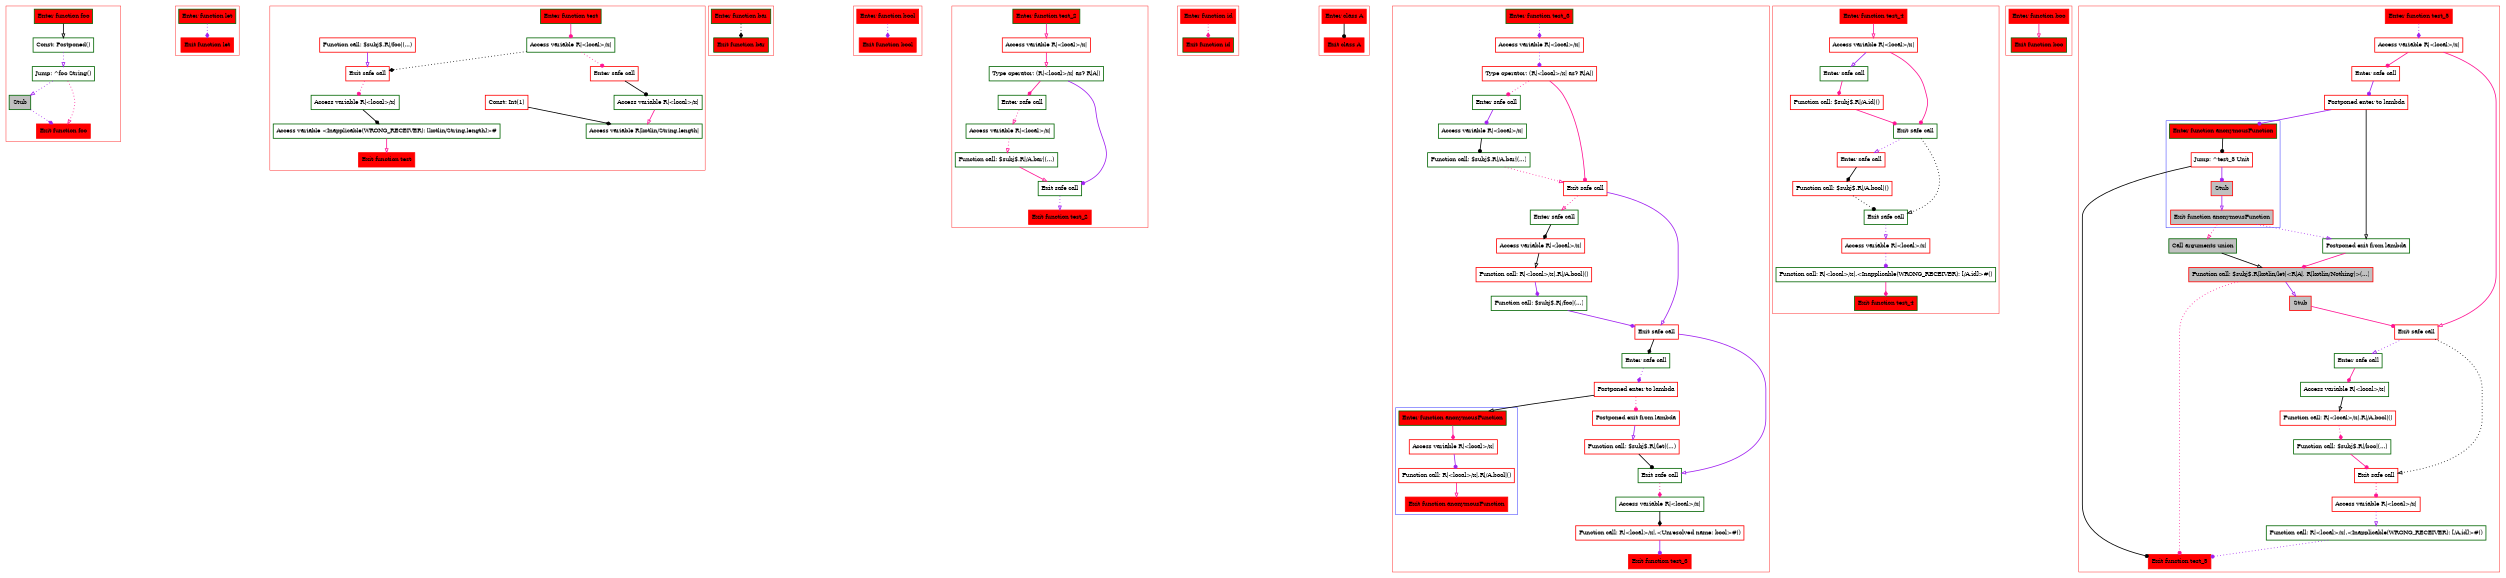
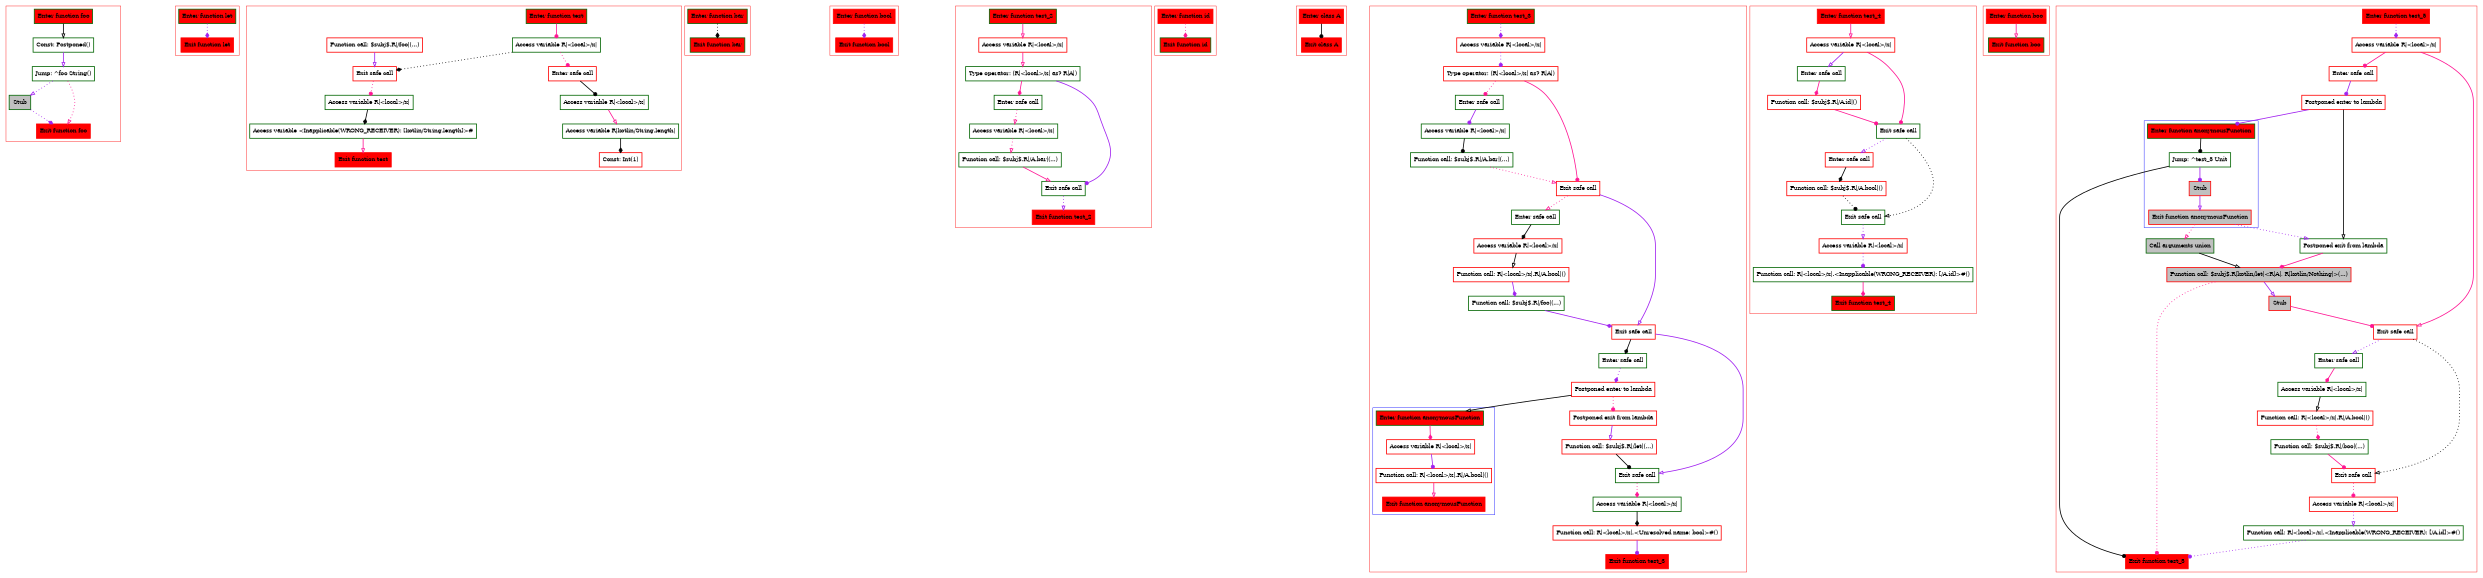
(63, 57) -> (63, 57)
(567, 115) -> (621, 143)
(2222, 160) -> (2200, 160)
